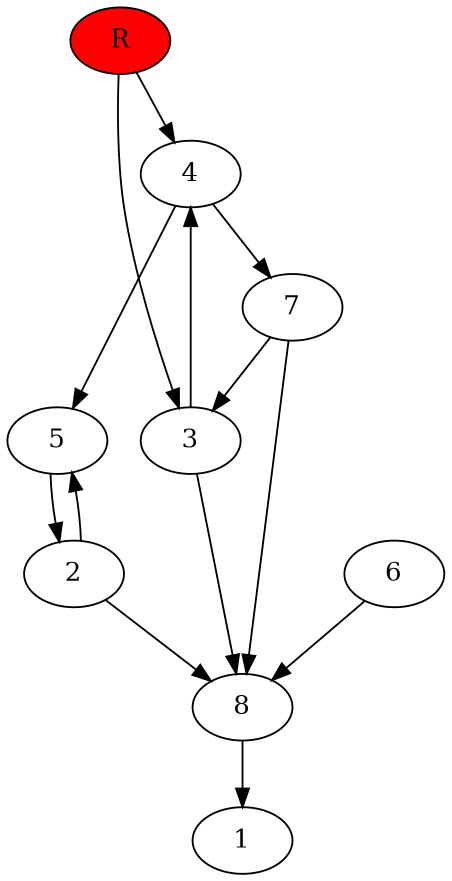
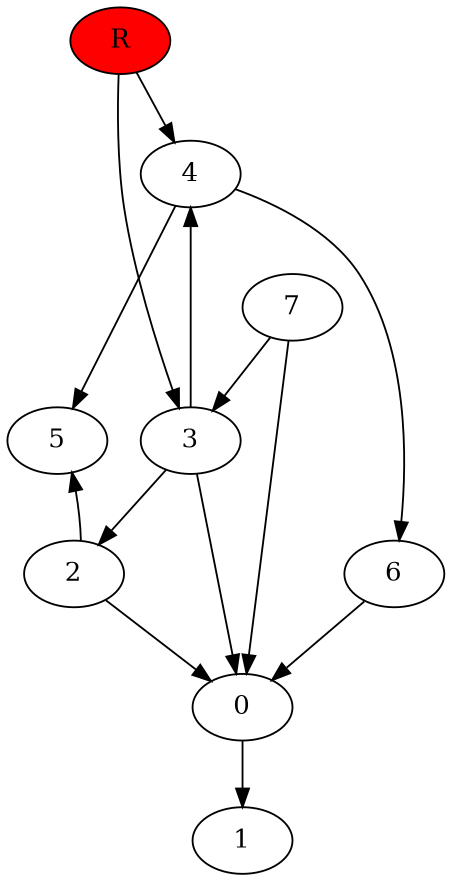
(236, 233) -> (382, 320)
(52, 499) -> (139, 500)
(243, 707) -> (243, 707)
